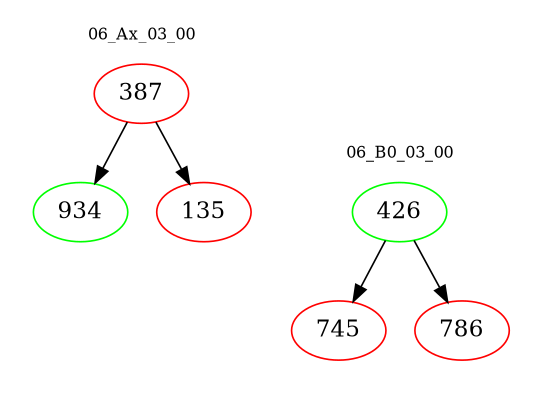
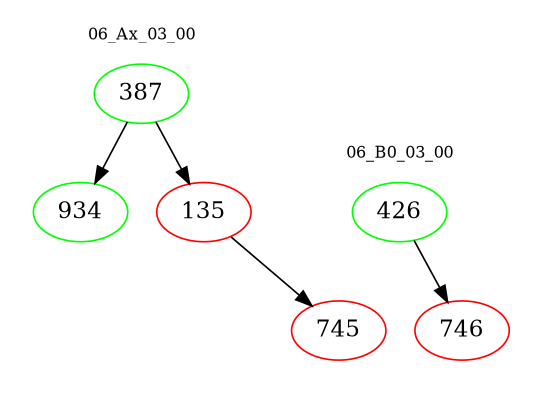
(141, 94) -> (141, 94)
(373, 264) -> (265, 266)
(462, 331) -> (462, 331)
